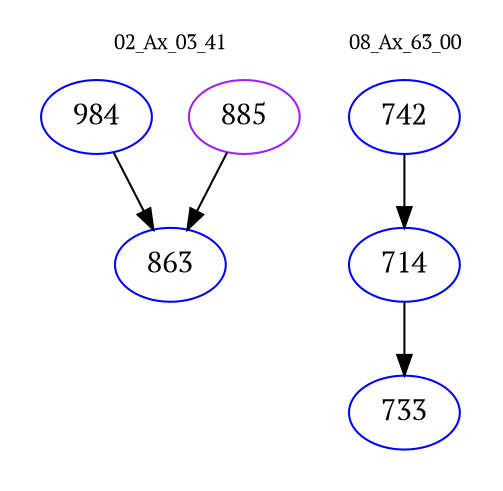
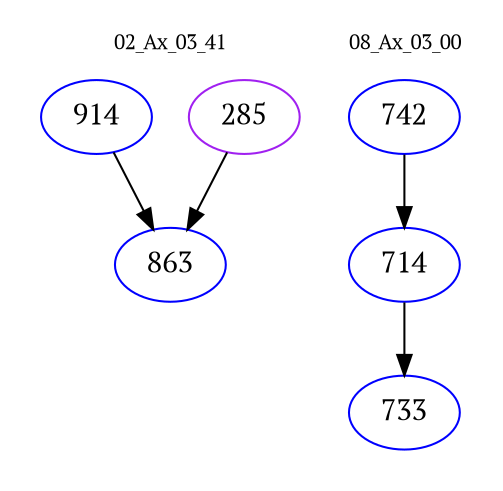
(405, 44) -> (405, 44)
(96, 117) -> (96, 117)
(244, 117) -> (244, 117)
